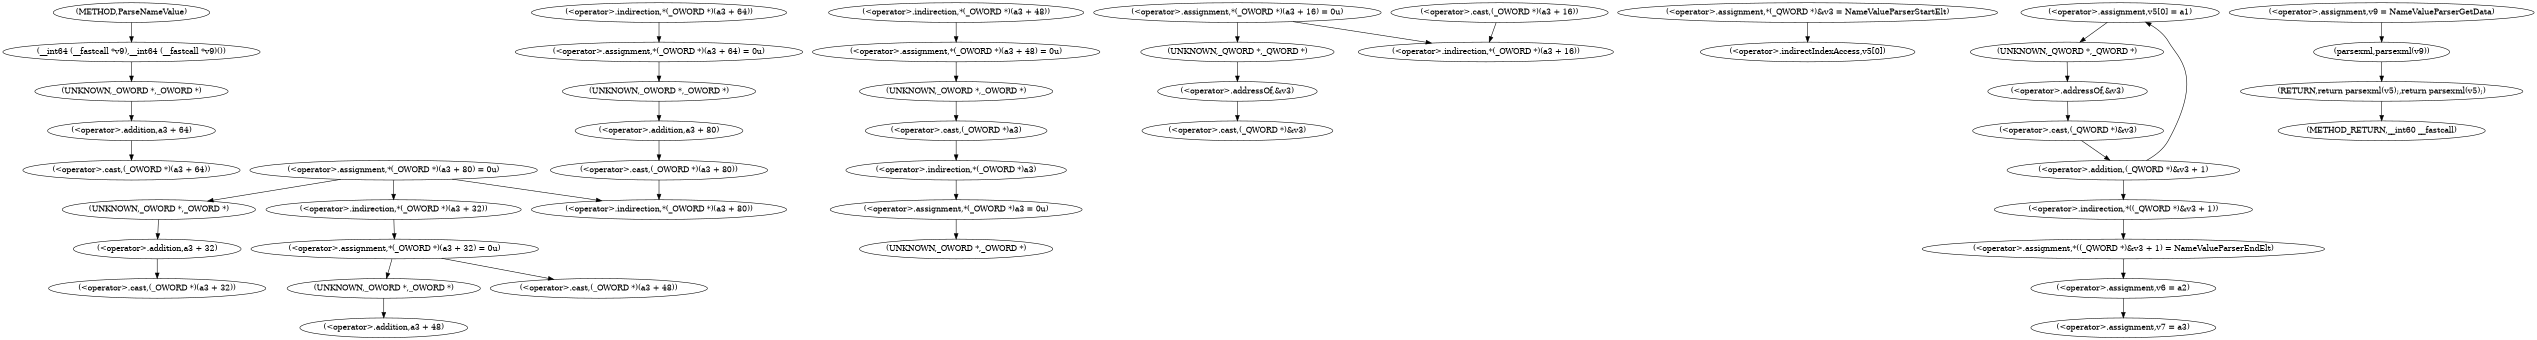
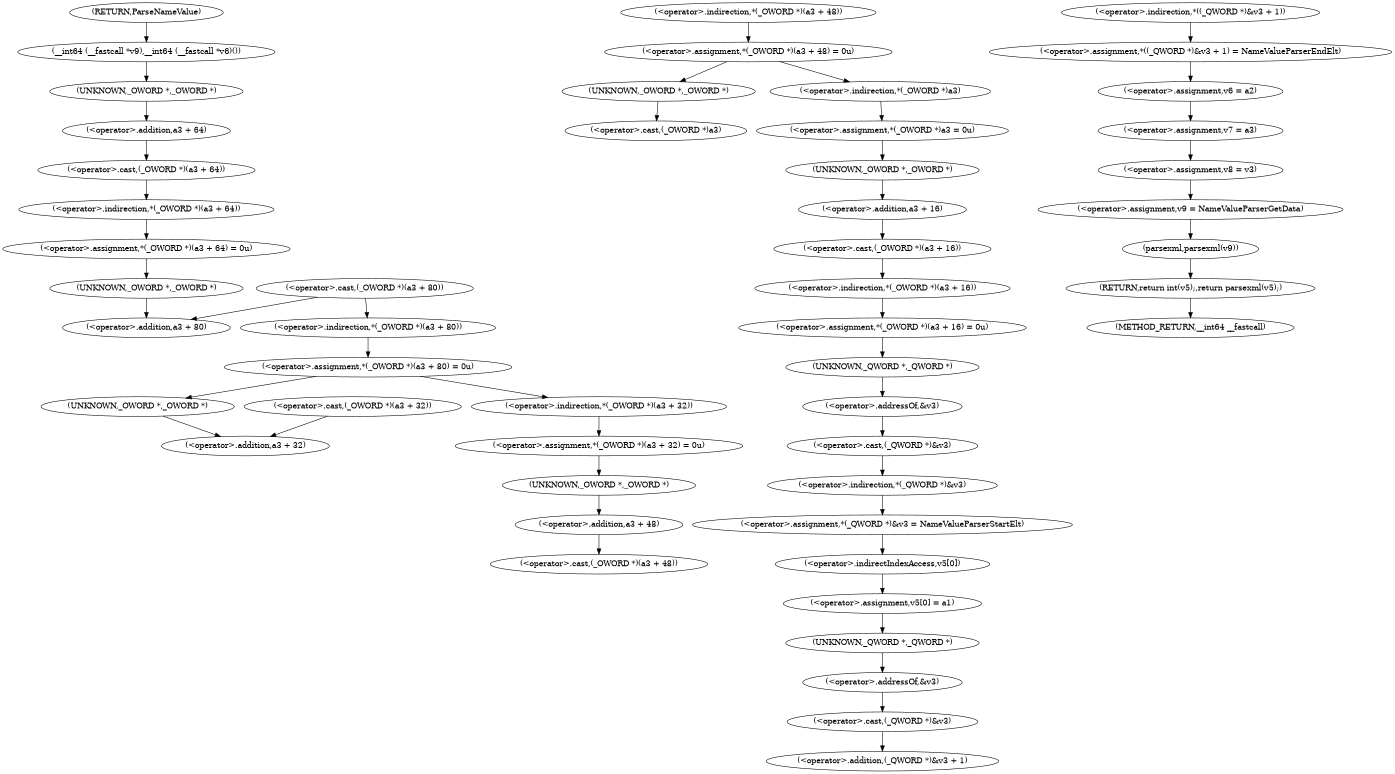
(131, 13) -> (146, 13)
(1359, 32) -> (882, 305)
(131, 52) -> (146, 52)
(2382, 91) -> (1191, 288)
(2186, 93) -> (882, 581)
(2382, 131) -> (1191, 328)
(659, 148) -> (257, 308)
(956, 148) -> (812, 71)
none -> (1191, 170)
none -> (146, 187)
(2123, 187) -> none
(524, 190) -> (368, 345)
none -> (882, 210)
(157, 266) -> (301, 425)
(495, 268) -> (599, 542)
none -> (882, 485)
